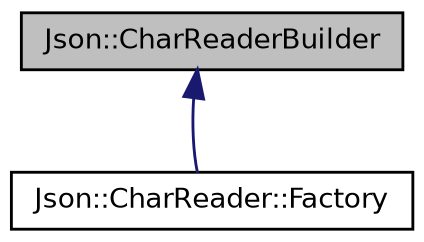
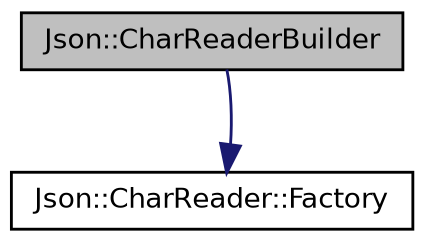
(193, 136) -> (231, 107)
